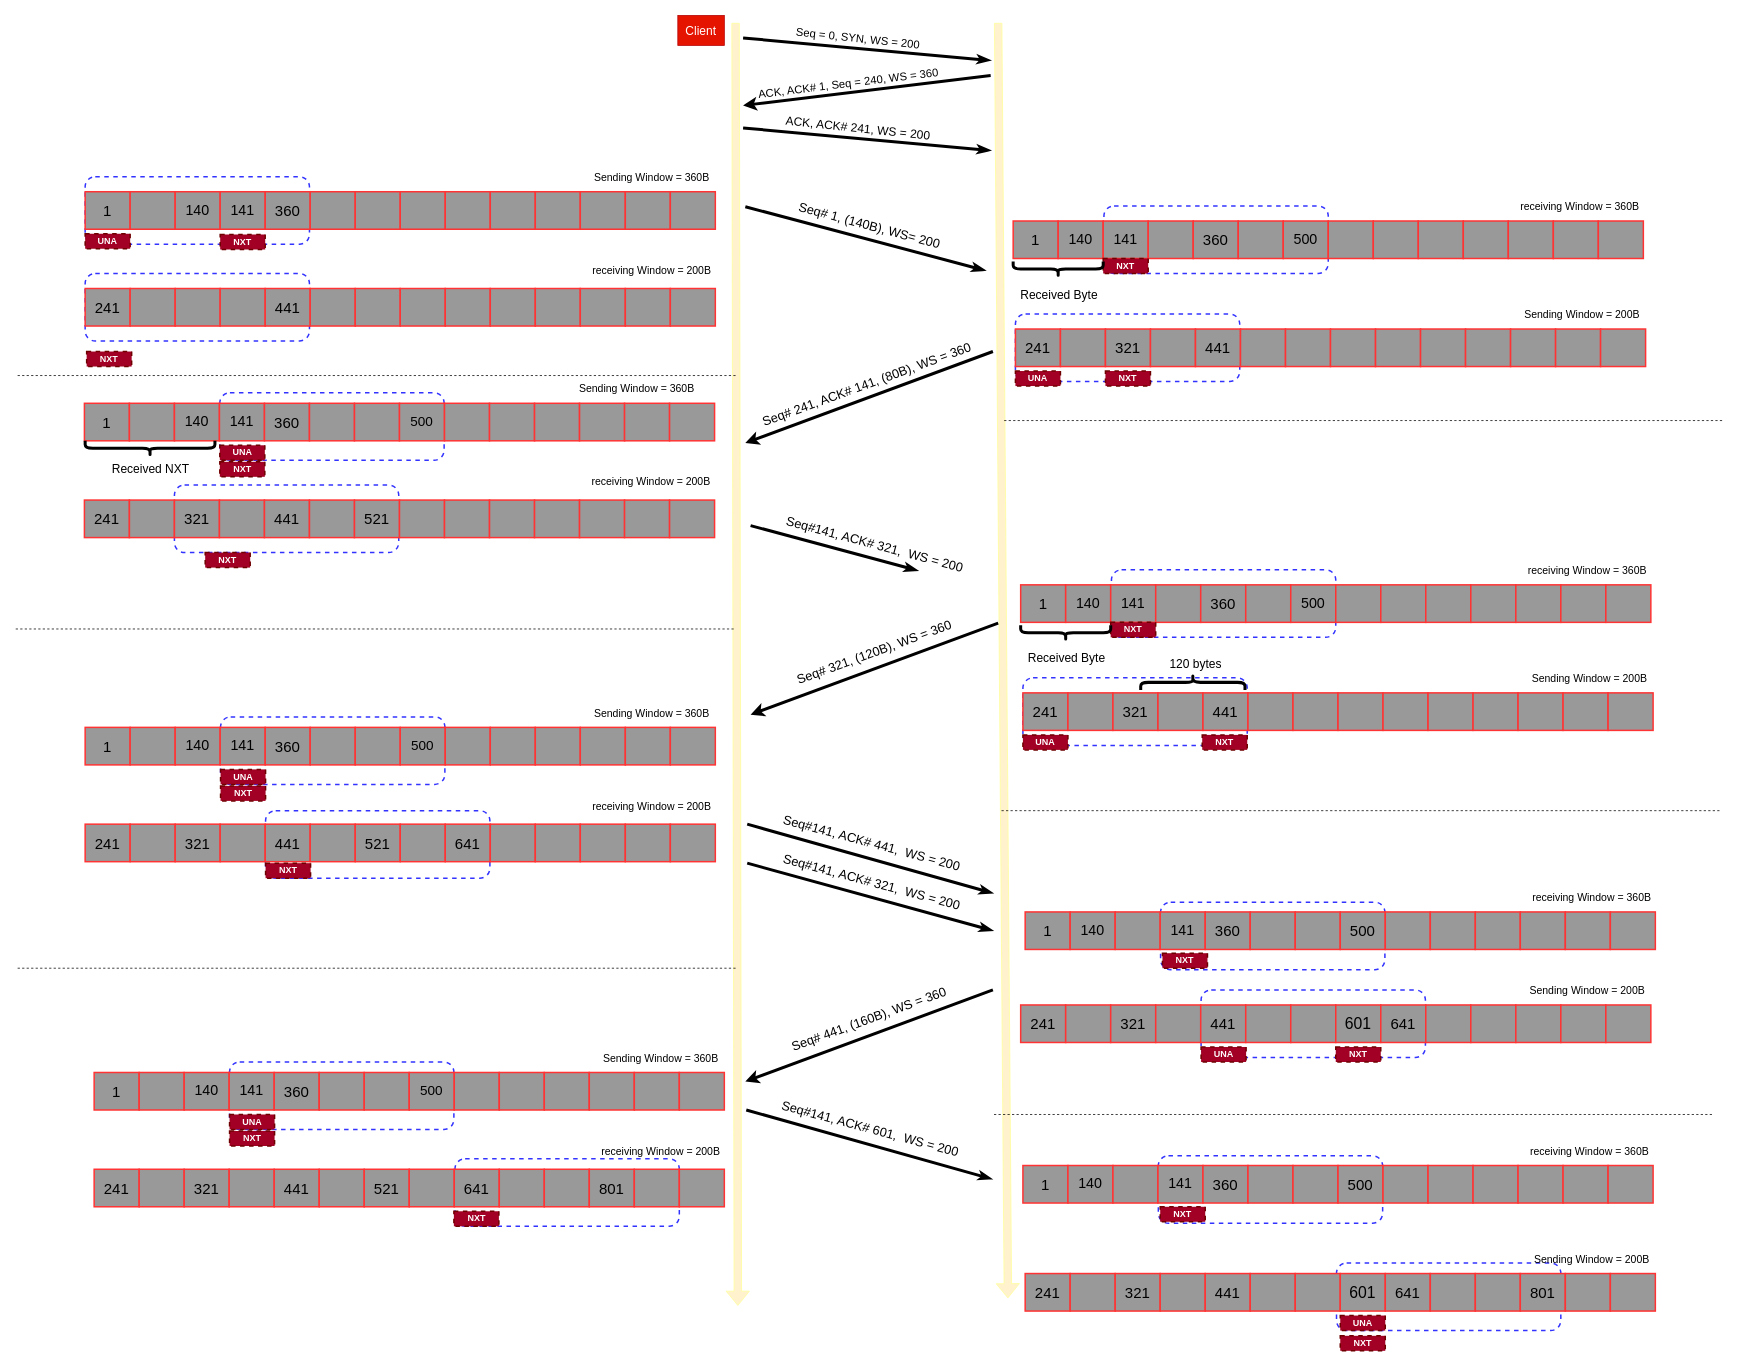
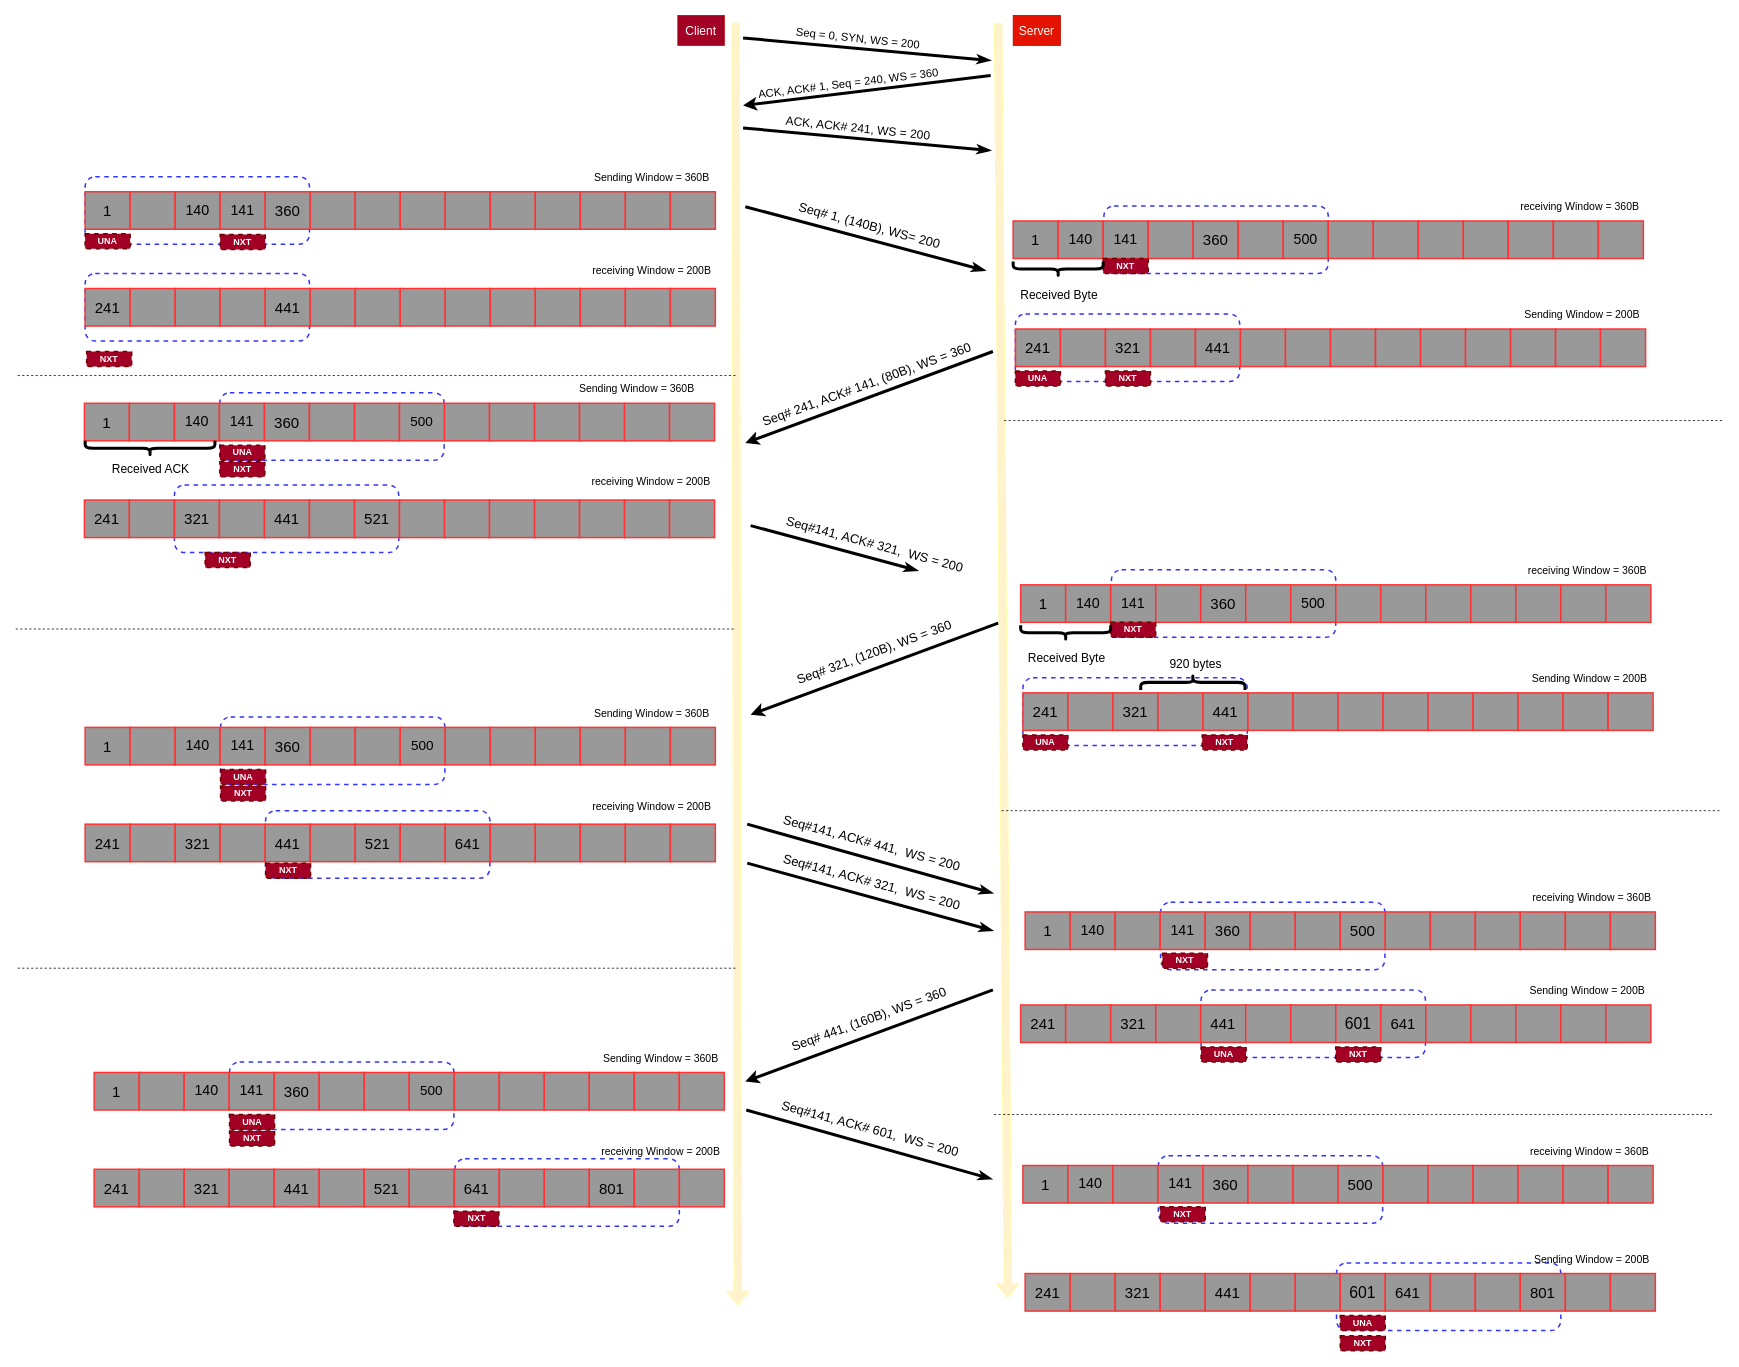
(701, 30) -> (701, 30)
none -> (1037, 30)
(151, 469) -> (151, 469)
(1196, 663) -> (1196, 663)
